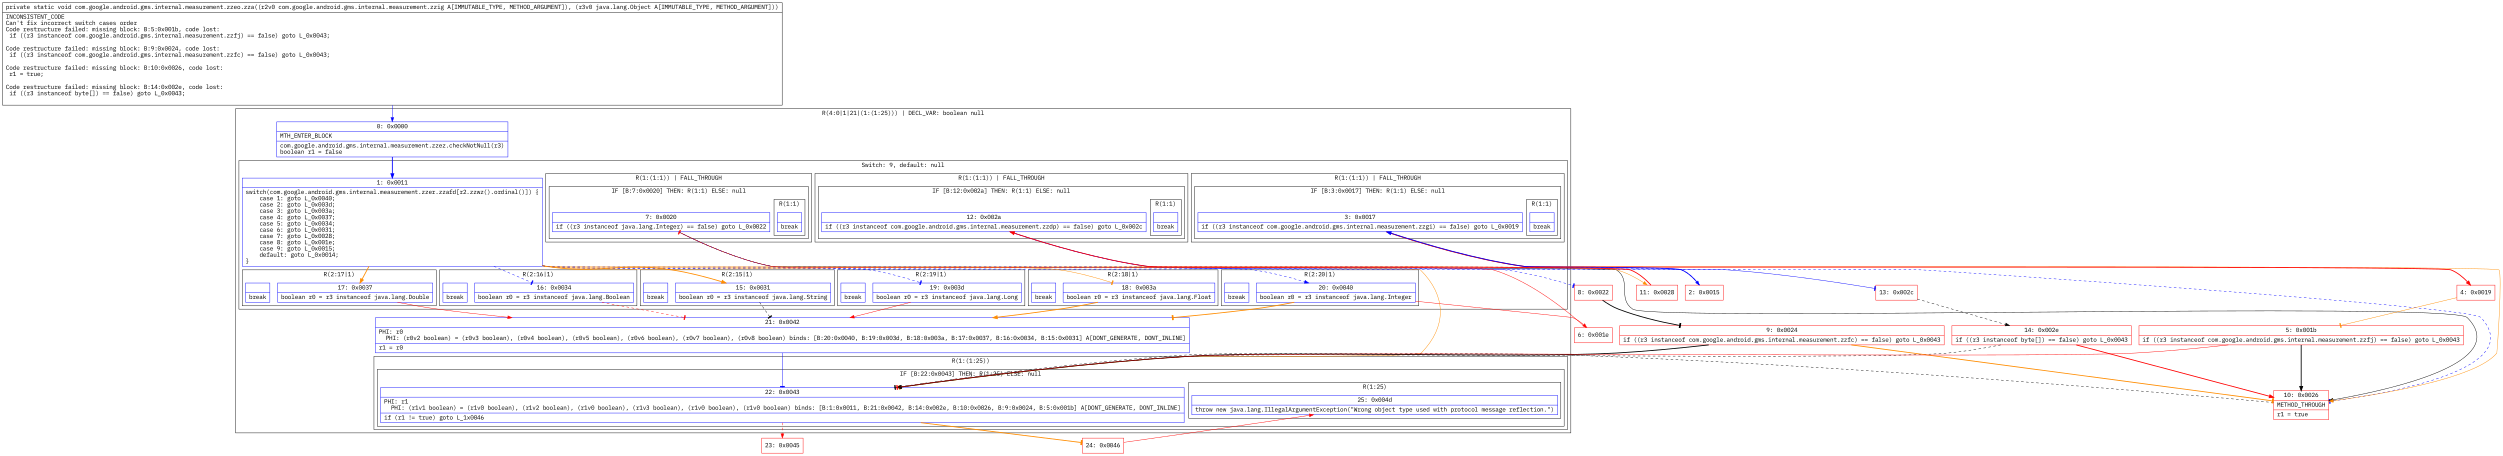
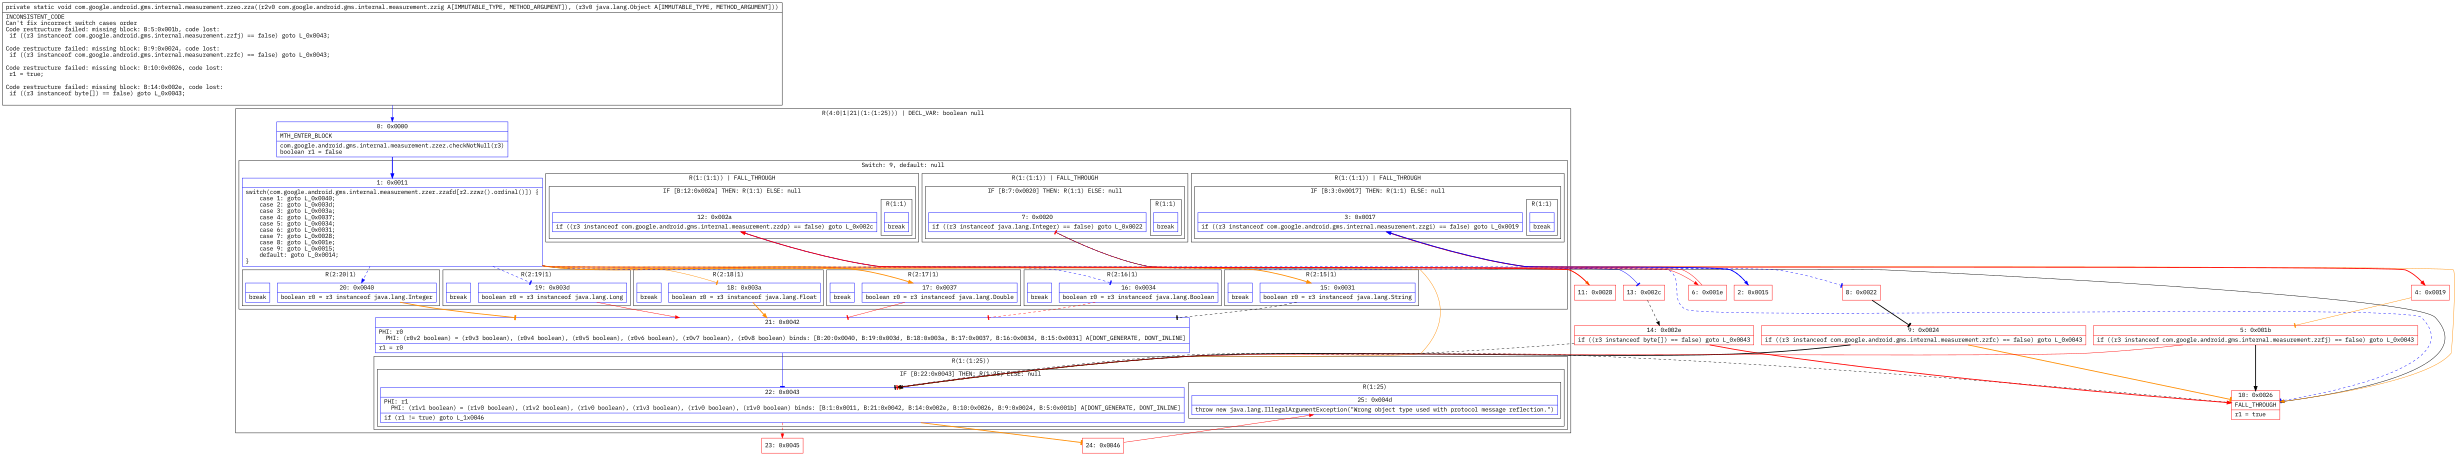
(458, 312) -> (869, 312)
(1518, 312) -> (1120, 267)
(2301, 405) -> (2256, 405)
